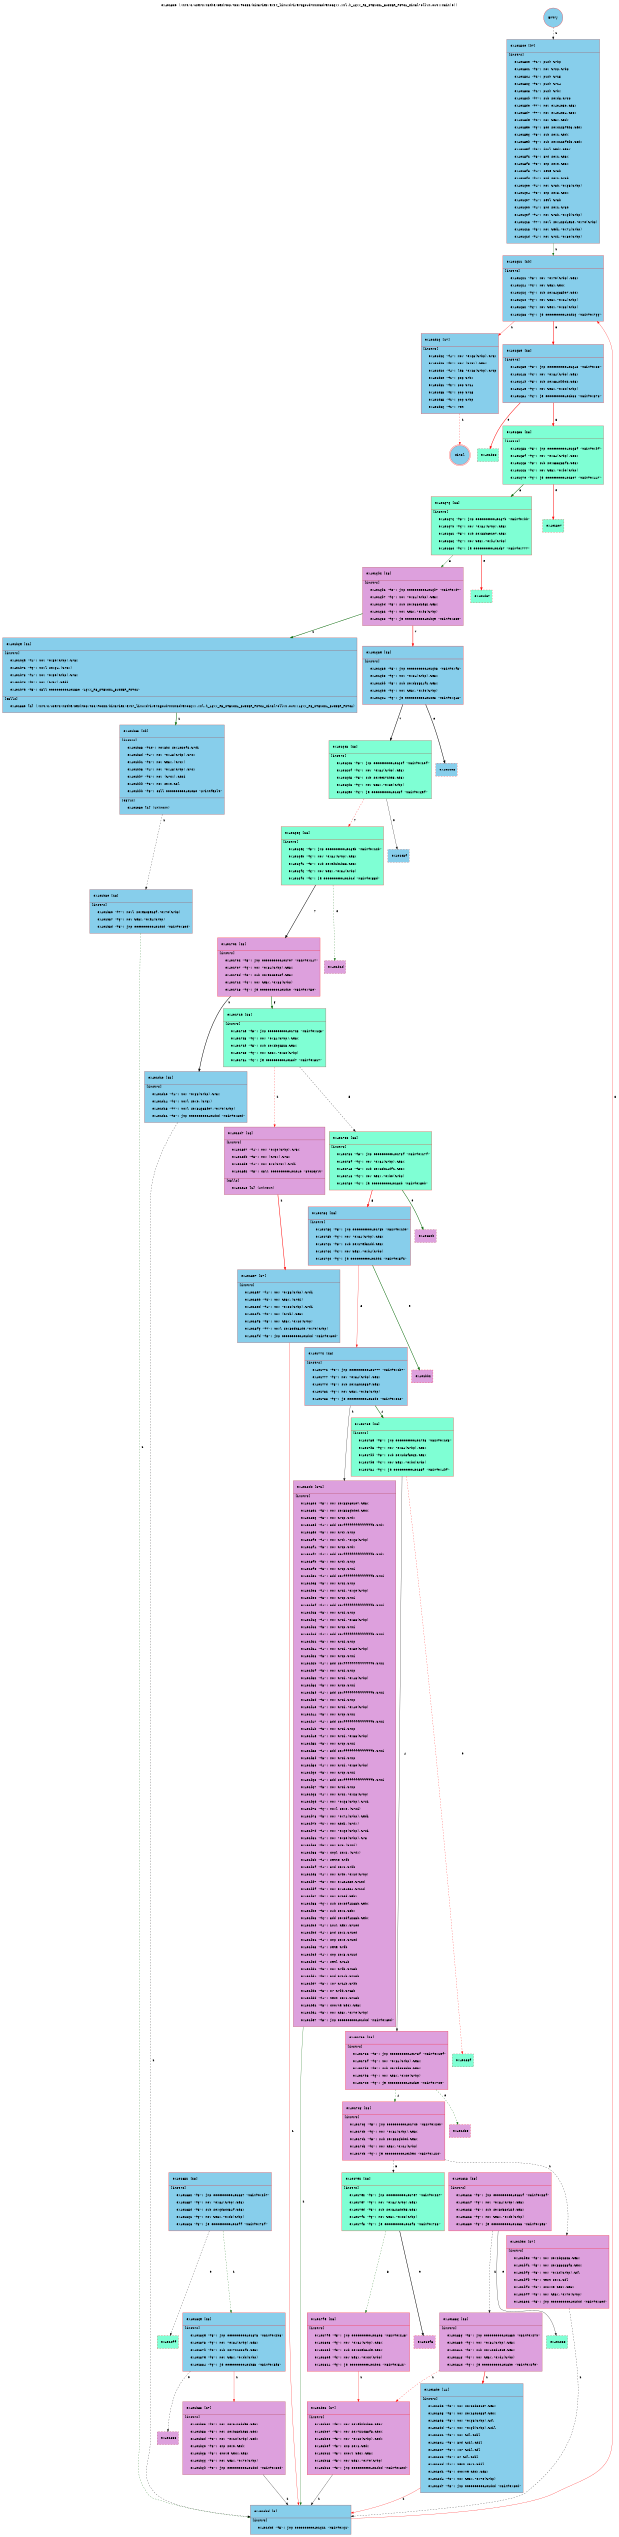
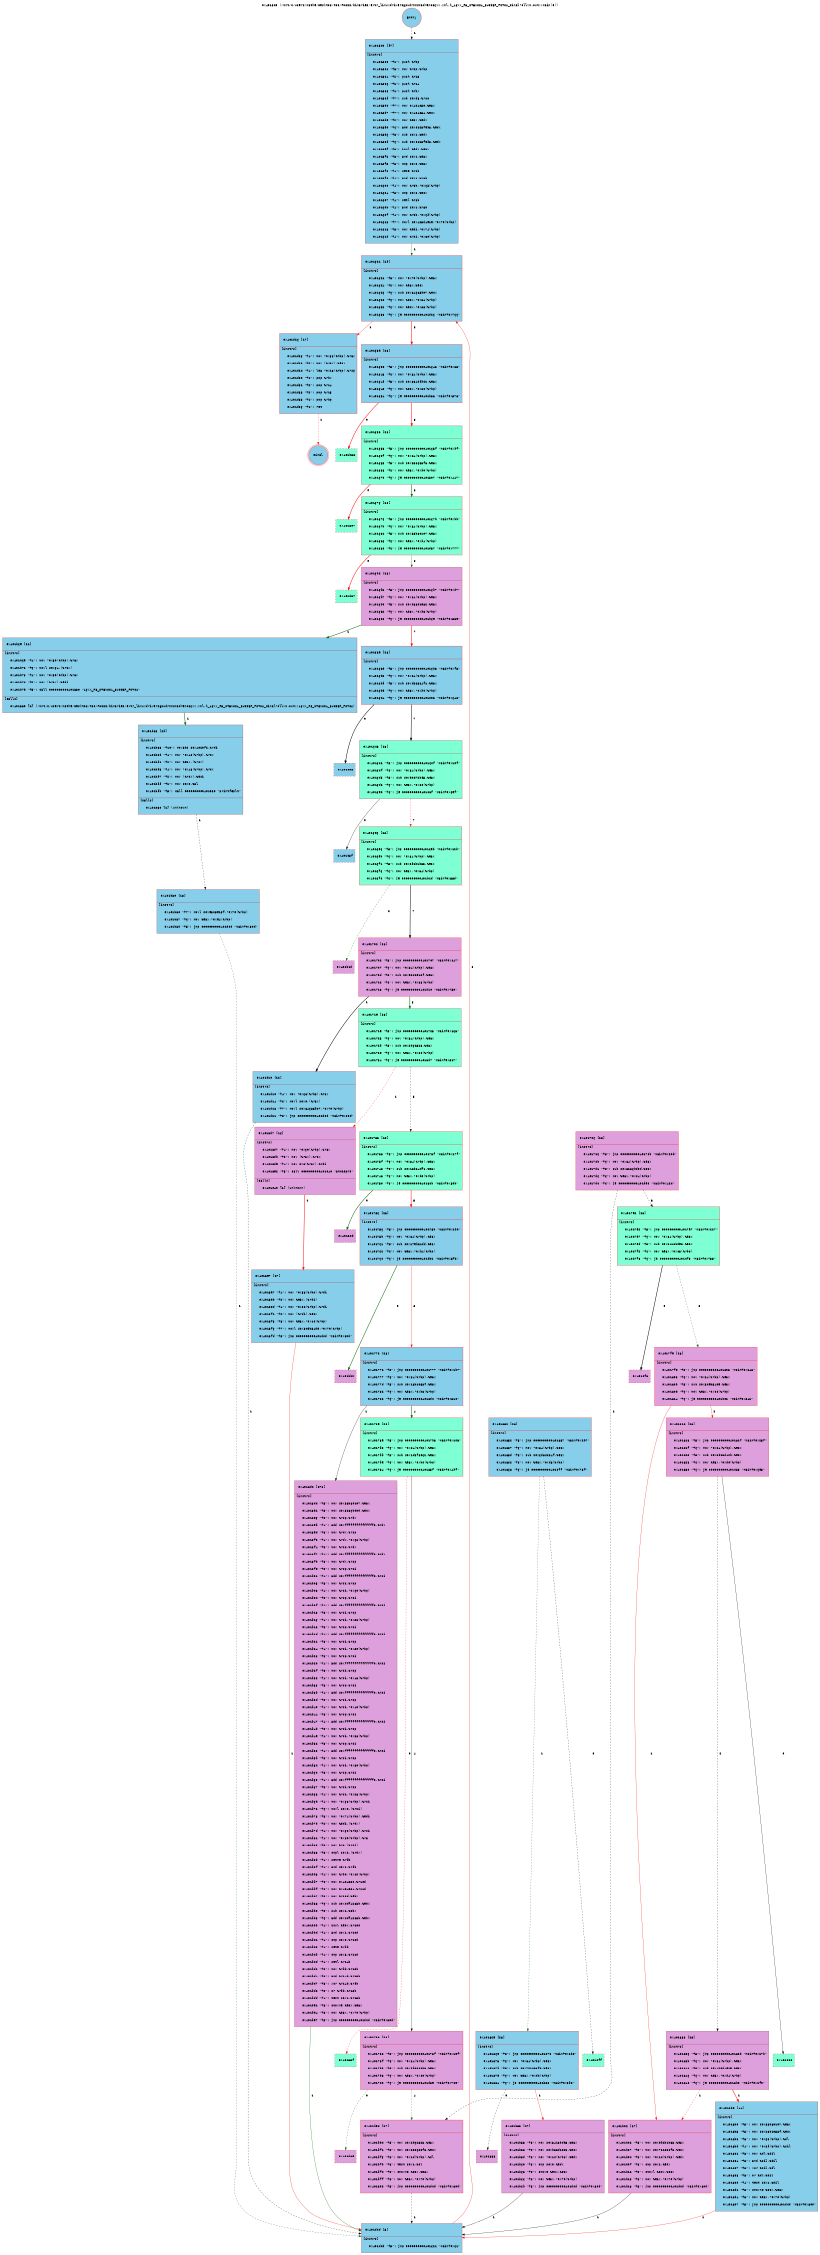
none -> (711, 1411)
(395, 2095) -> (412, 2104)
